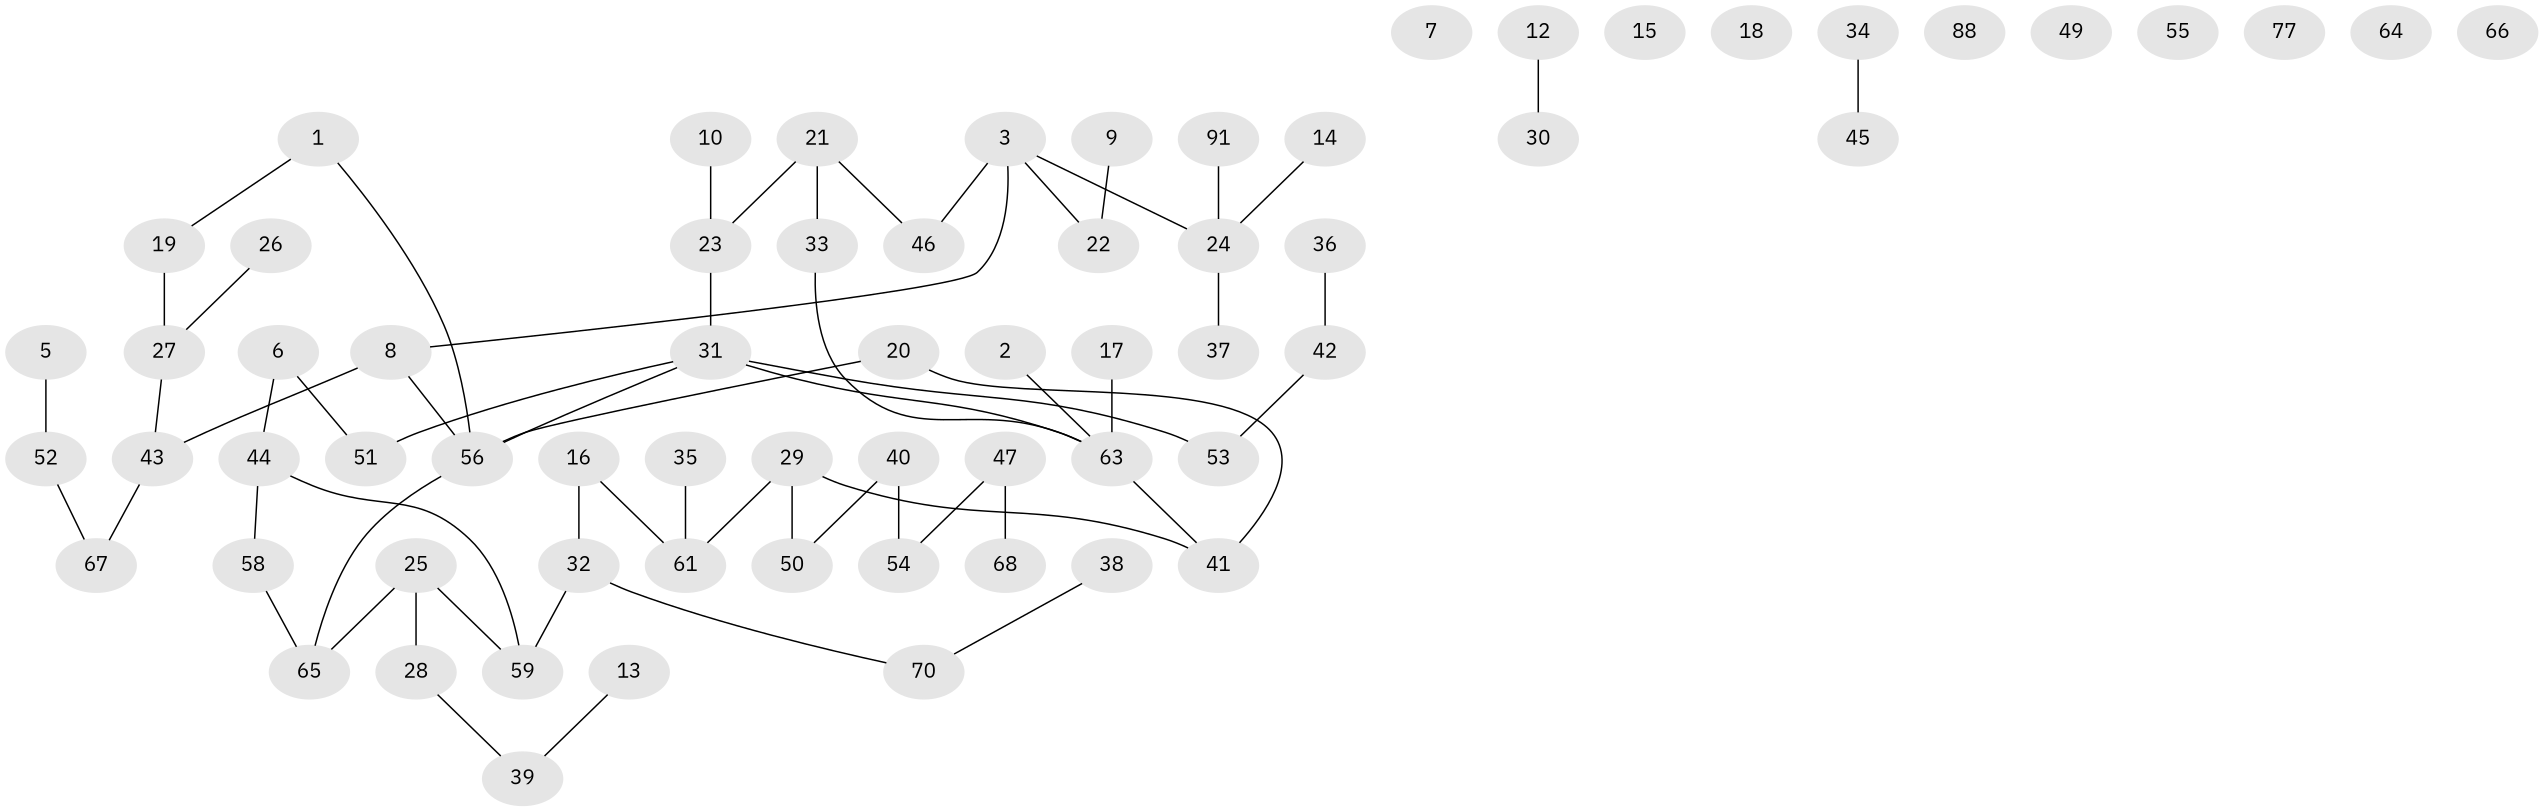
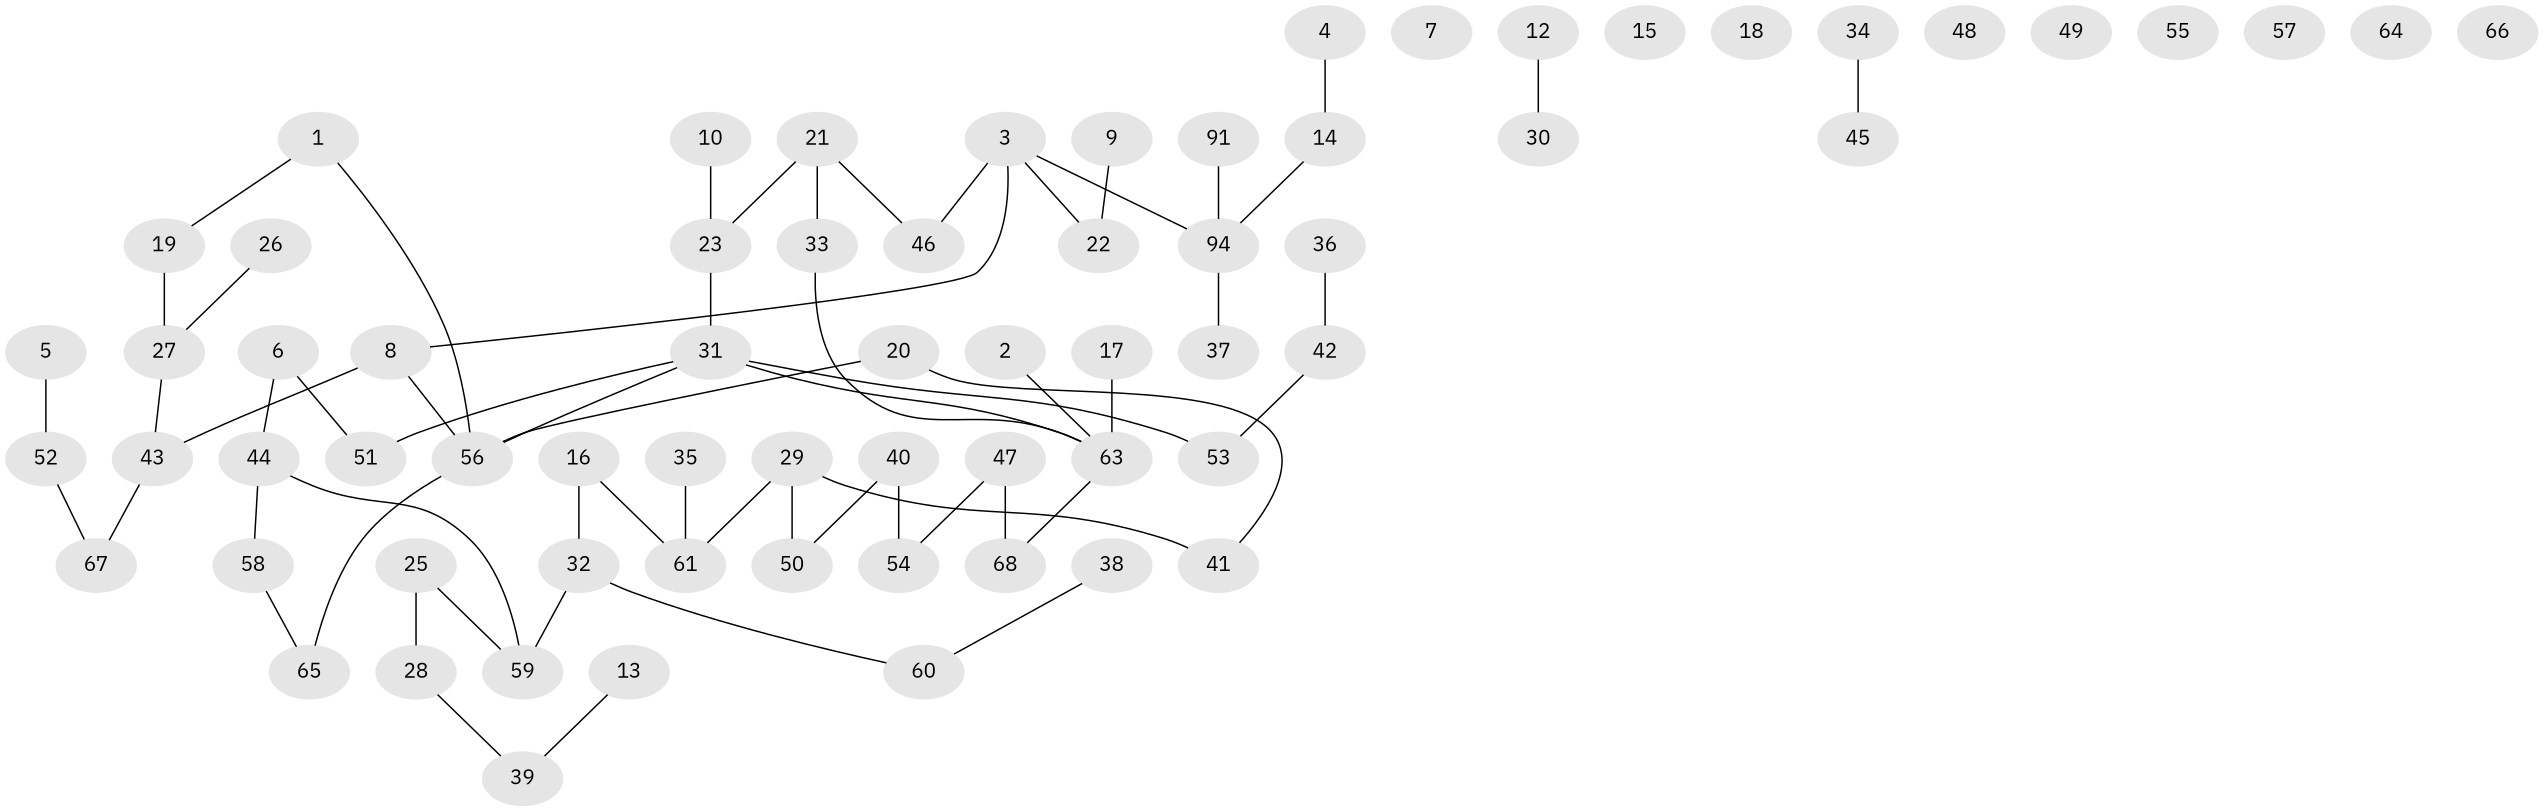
none -> (1325, 33)
(1965, 33) -> (1965, 33)
(2284, 33) -> (2284, 33)
(1218, 246) -> (1218, 246)
(1165, 512) -> (1063, 508)
(363, 619) -> none
(924, 672) -> (924, 672)
